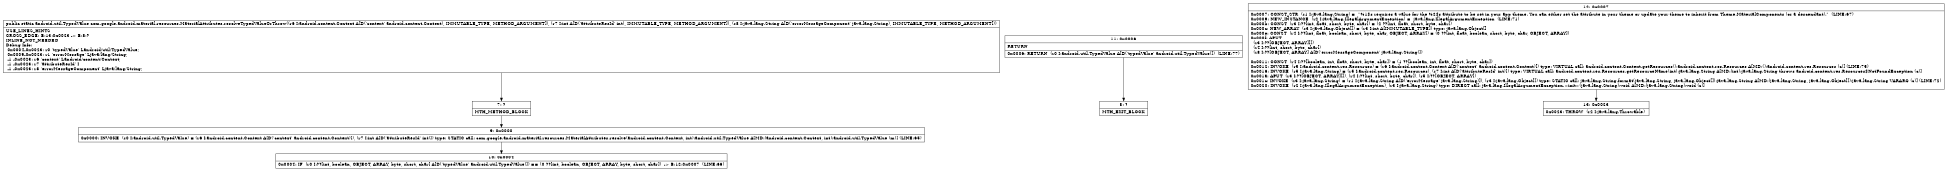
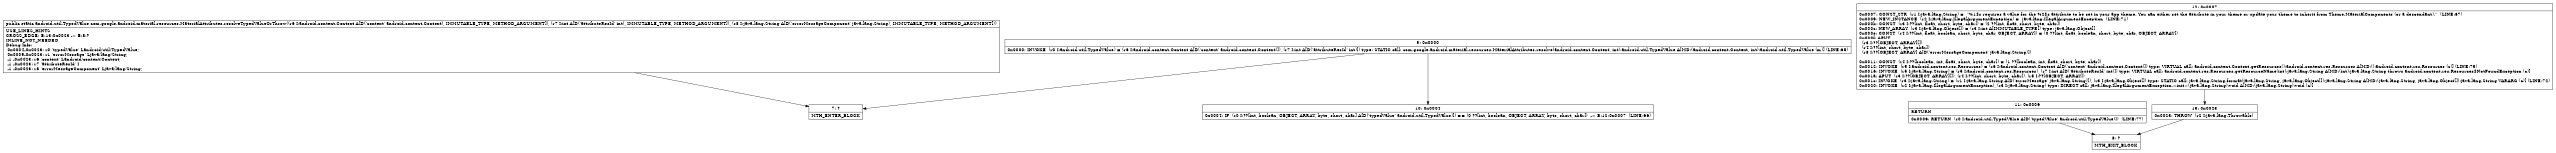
(501, 112) -> (836, 116)
(501, 120) -> (1115, 81)
none -> (2162, 127)
